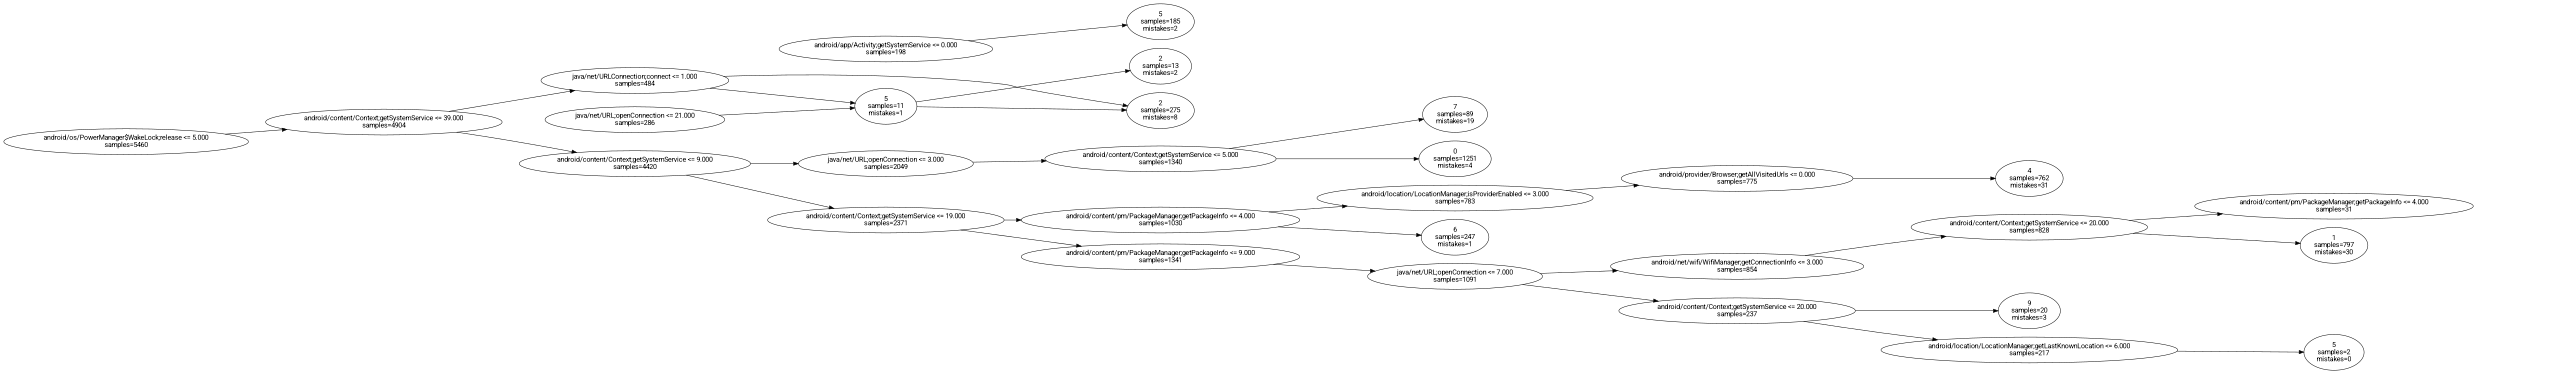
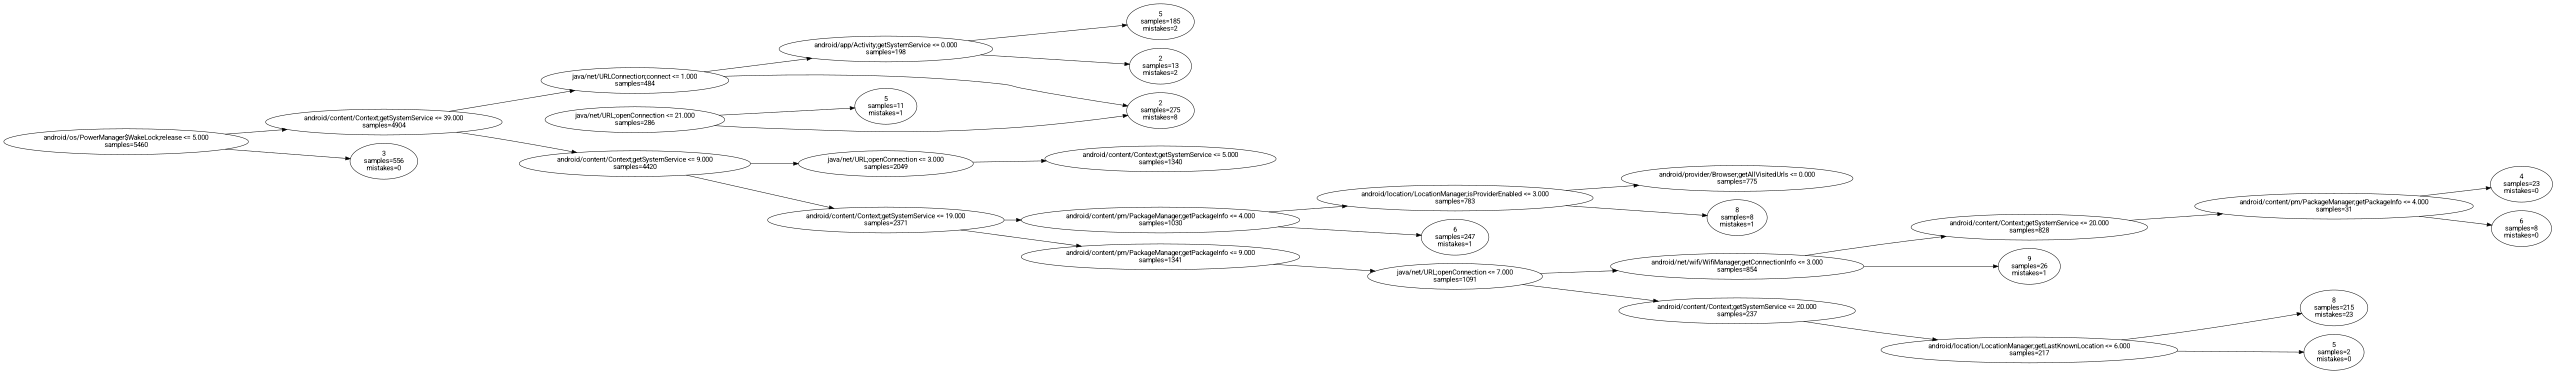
(1026, 86) -> (1053, 59)
(780, 95) -> (756, 65)
(1019, 108) -> (919, 132)
(1455, 114) -> none
(1455, 159) -> none
none -> (384, 161)
(2029, 178) -> none
none -> (2521, 184)
none -> (1737, 218)
none -> (2521, 229)
(2334, 245) -> none
none -> (2029, 266)
none -> (2334, 308)
(2029, 311) -> none
